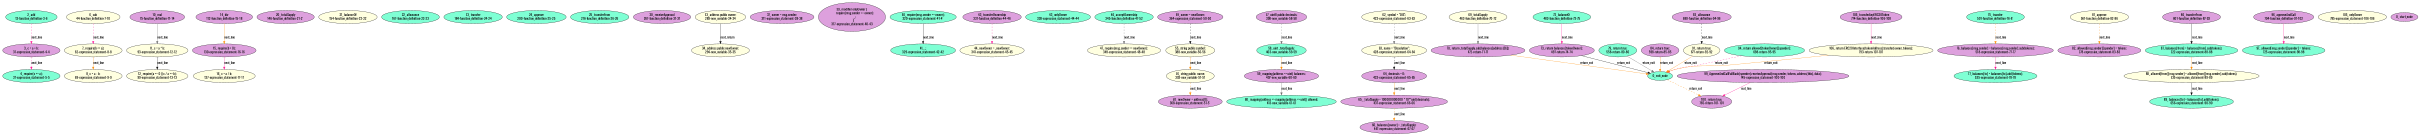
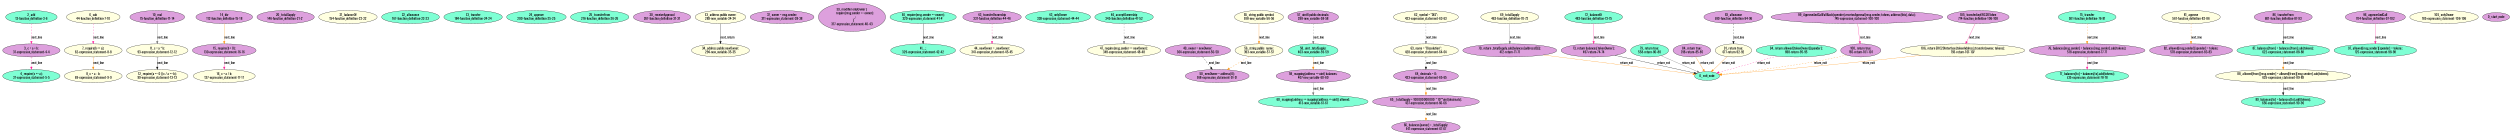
(1190, 32) -> (1207, 62)
(1683, 87) -> (1784, 66)
